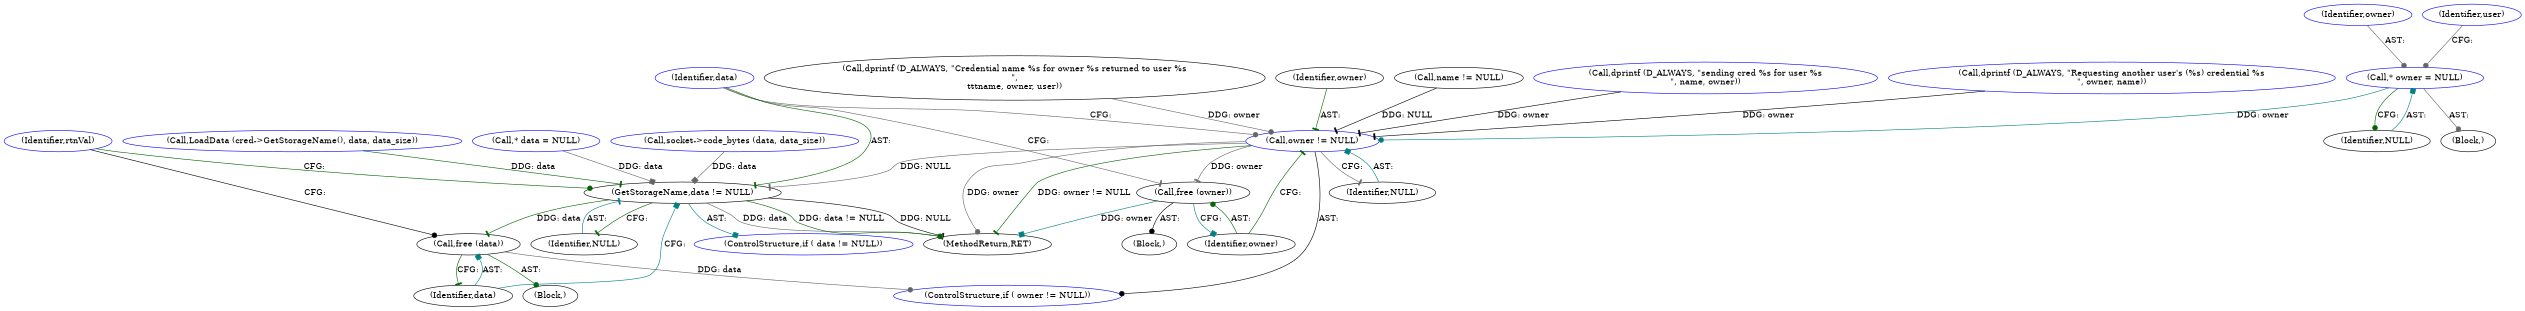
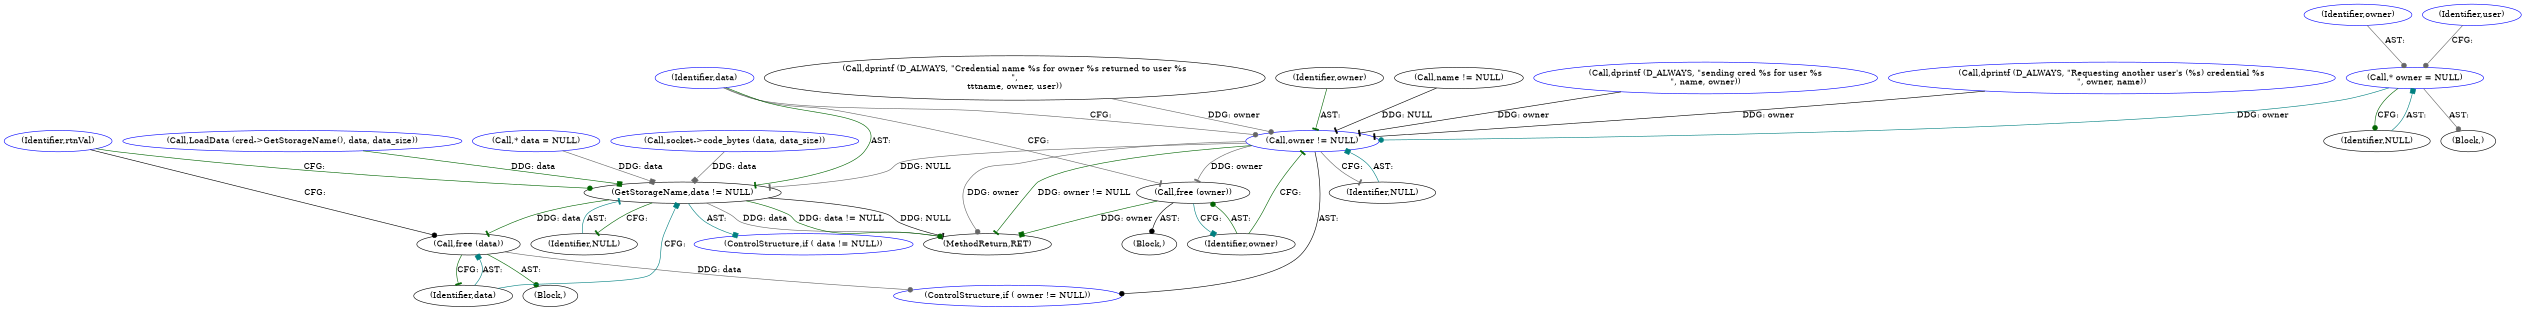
(491, 167) -> (489, 167)
(1091, 216) -> (1091, 216)
